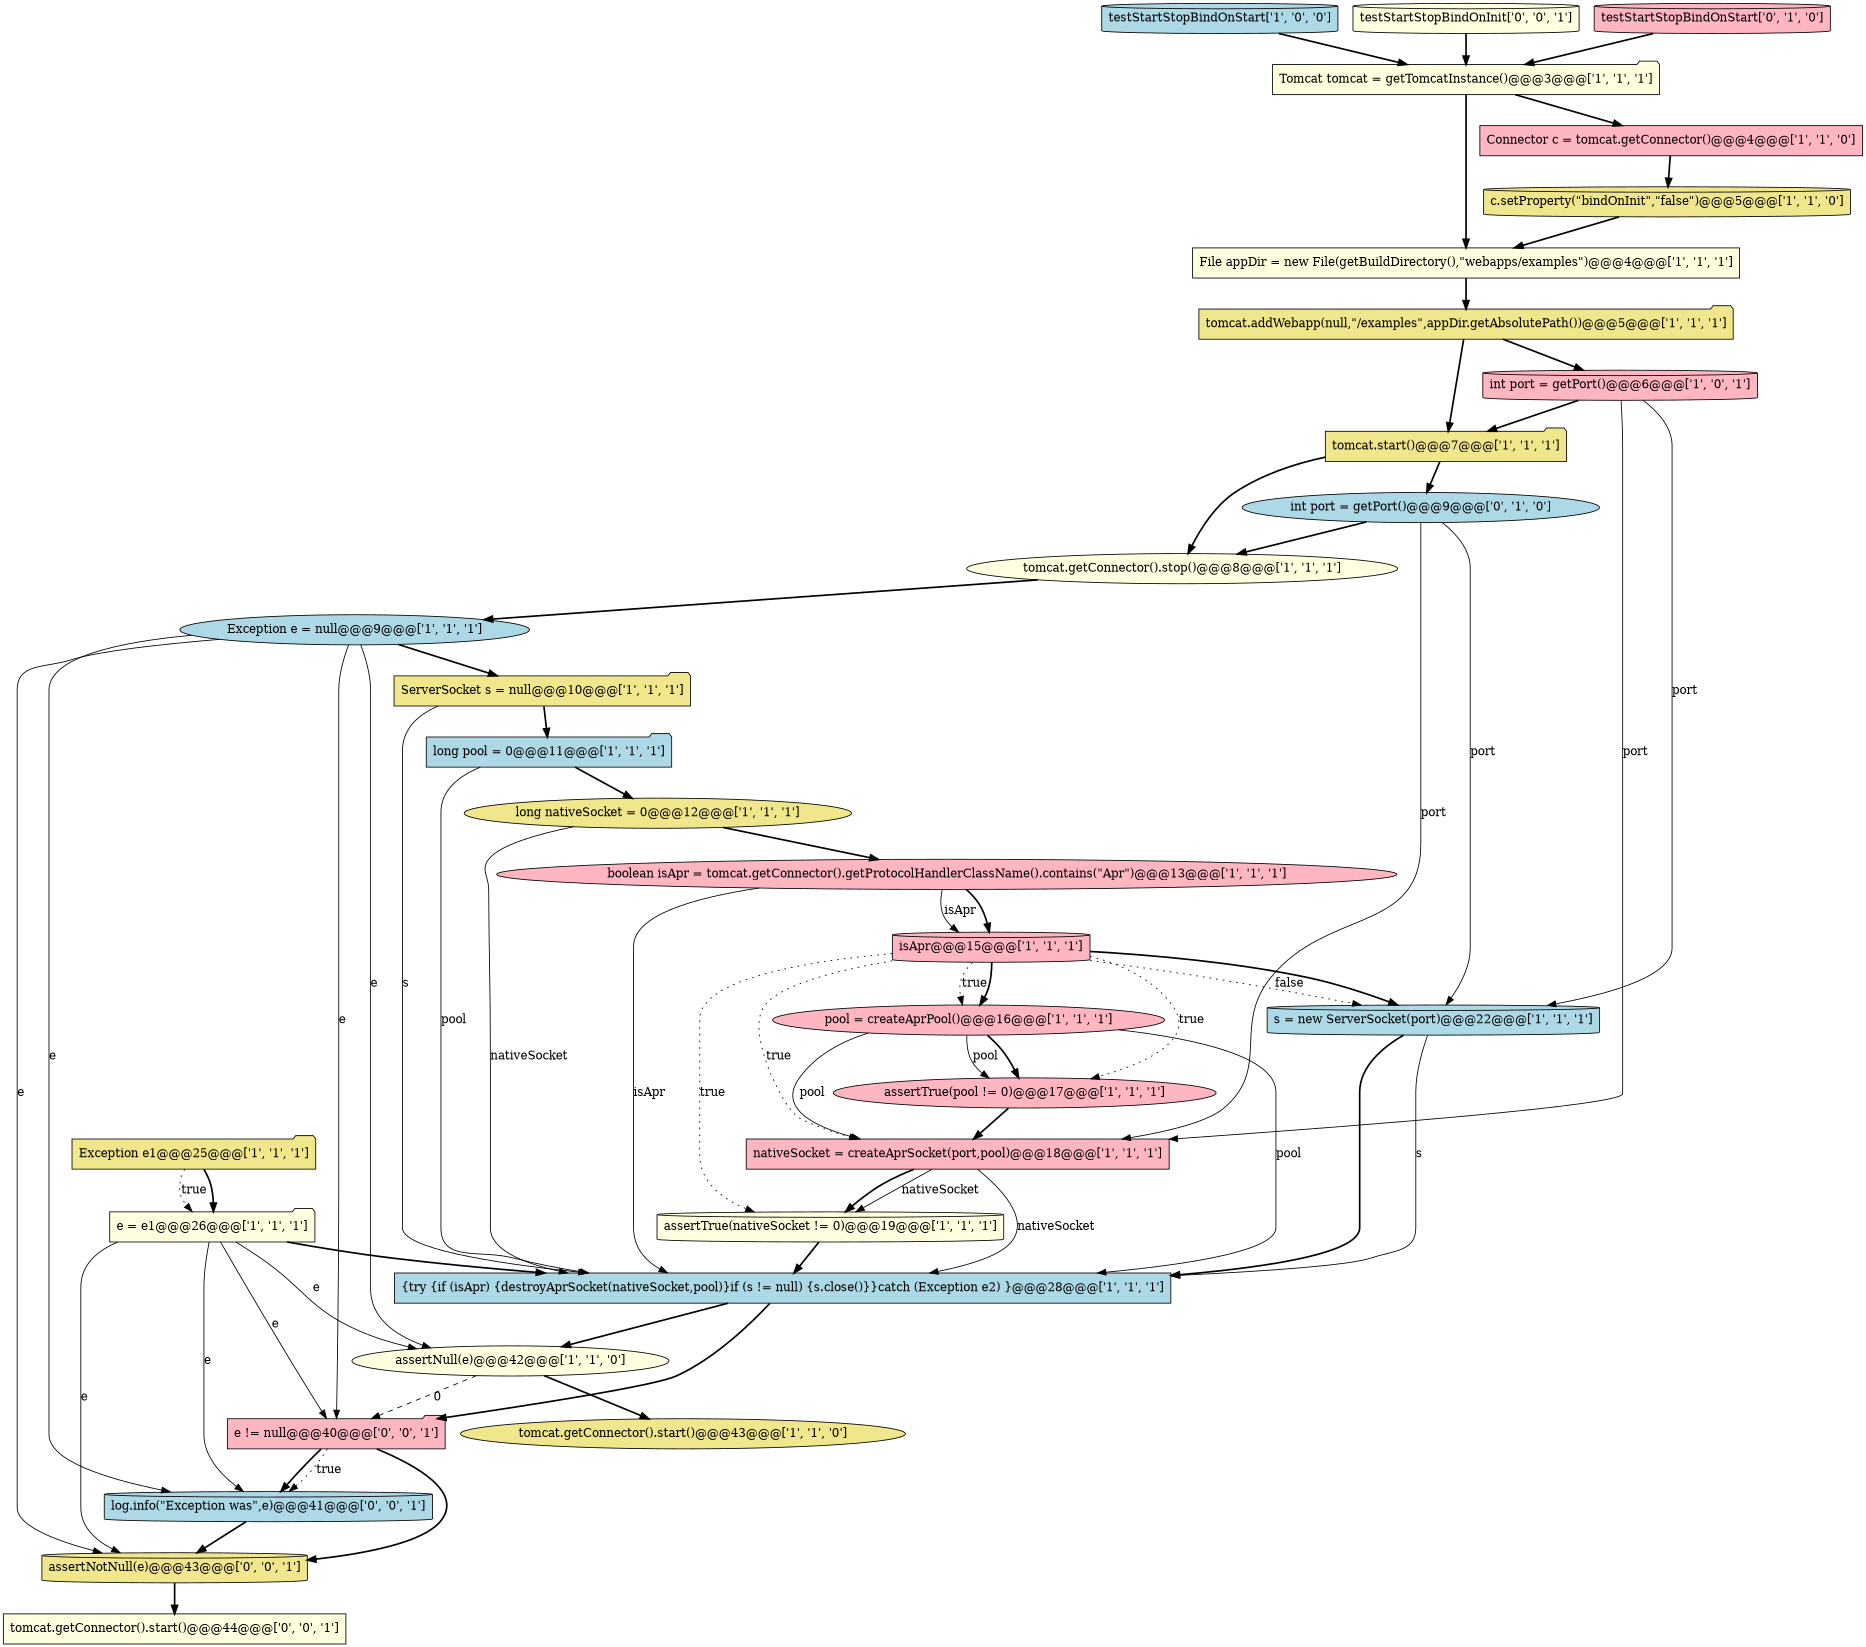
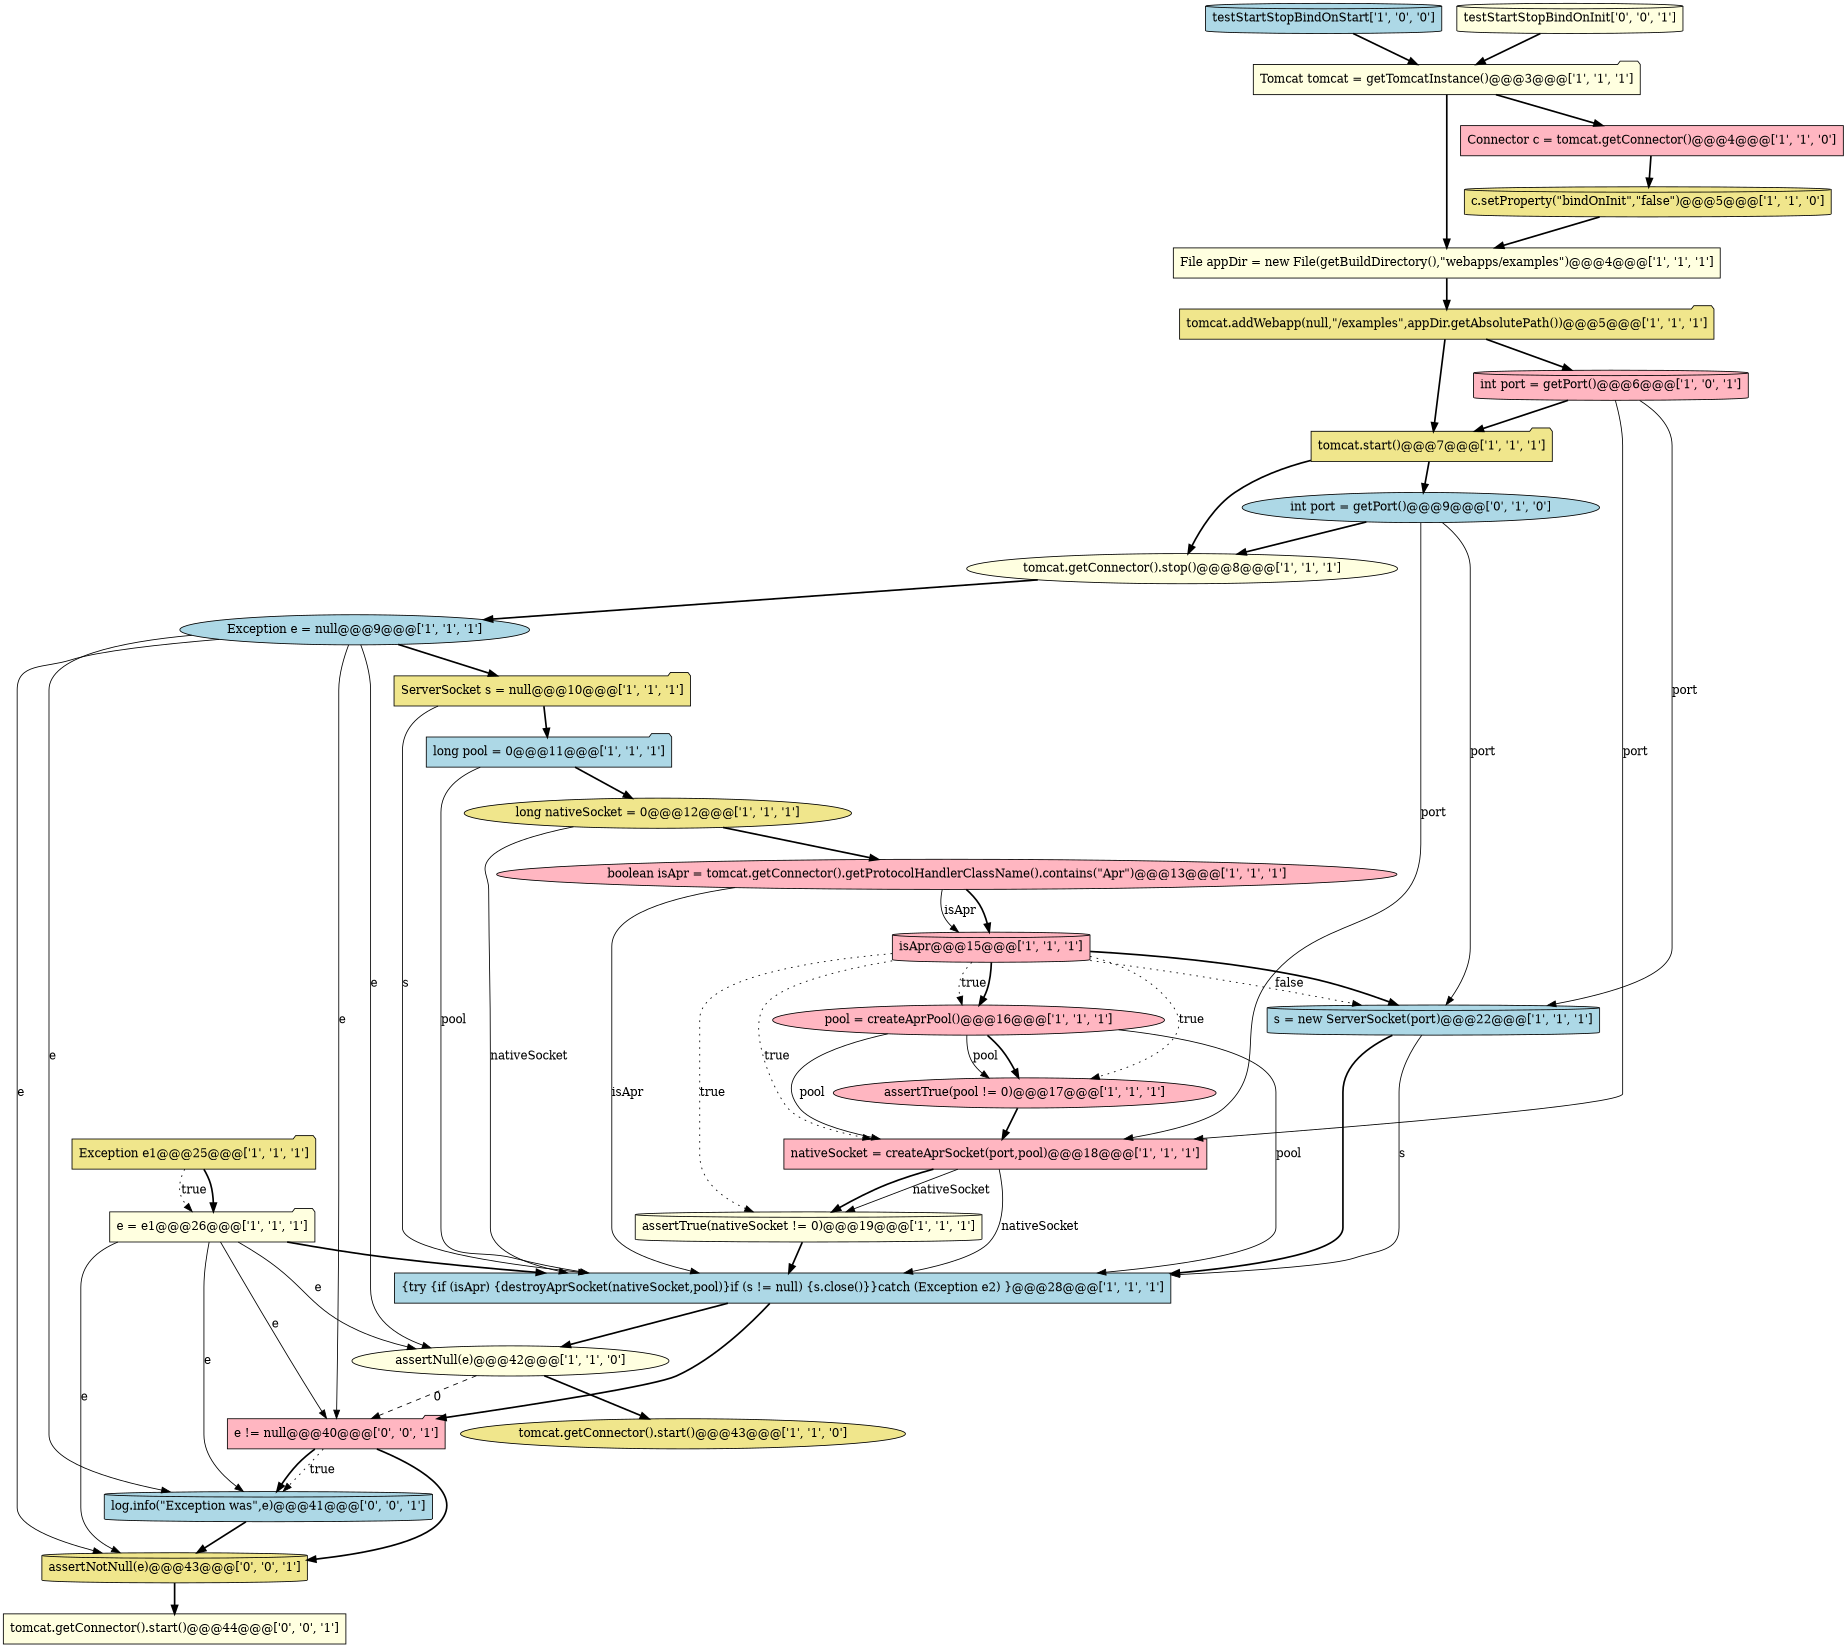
(1712, 18) -> none
